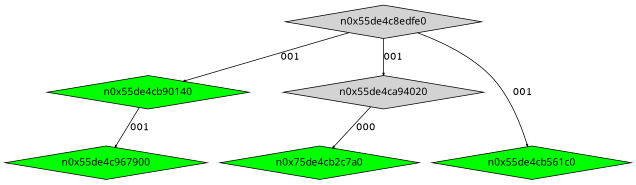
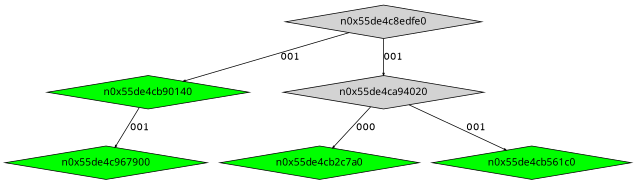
(488, 73) -> (457, 127)
(320, 163) -> (320, 163)
